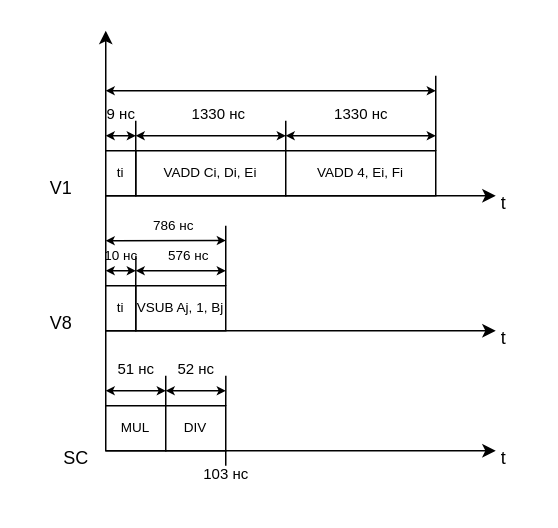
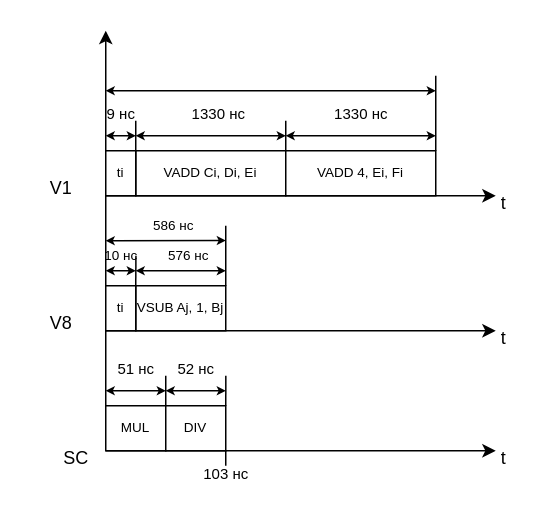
(174, 226) -> (174, 226)
